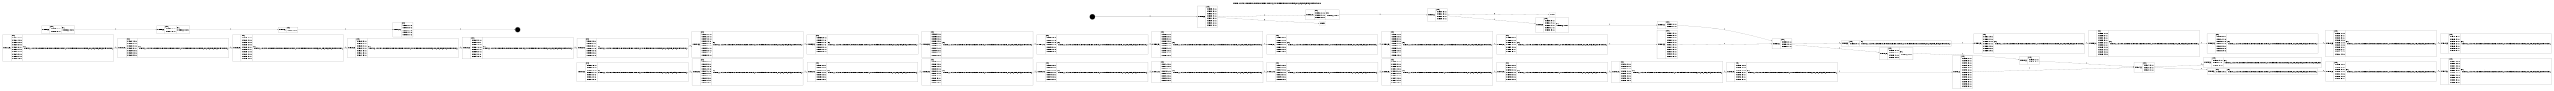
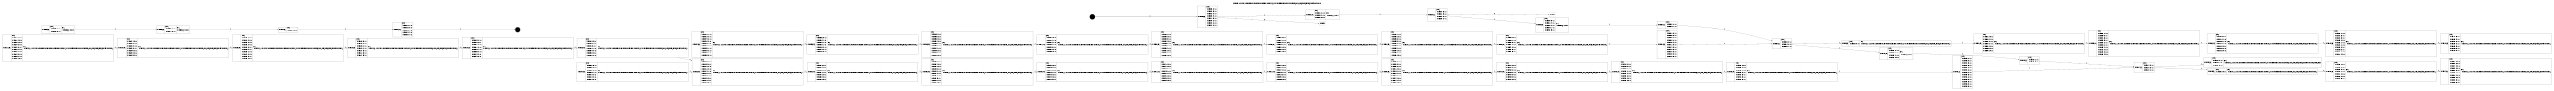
(690, 46) -> (685, 59)
